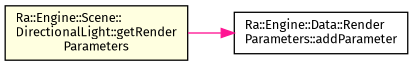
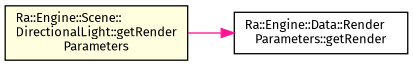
(321, 33) -> (321, 33)
